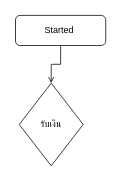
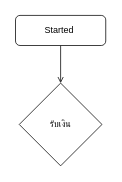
(51, 124) -> (60, 124)
